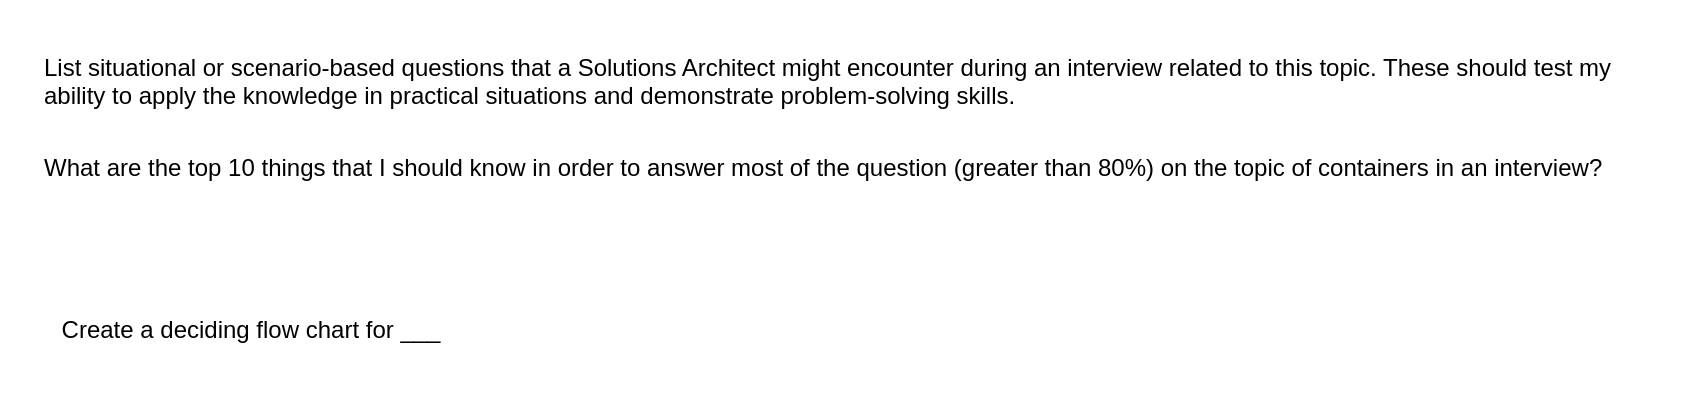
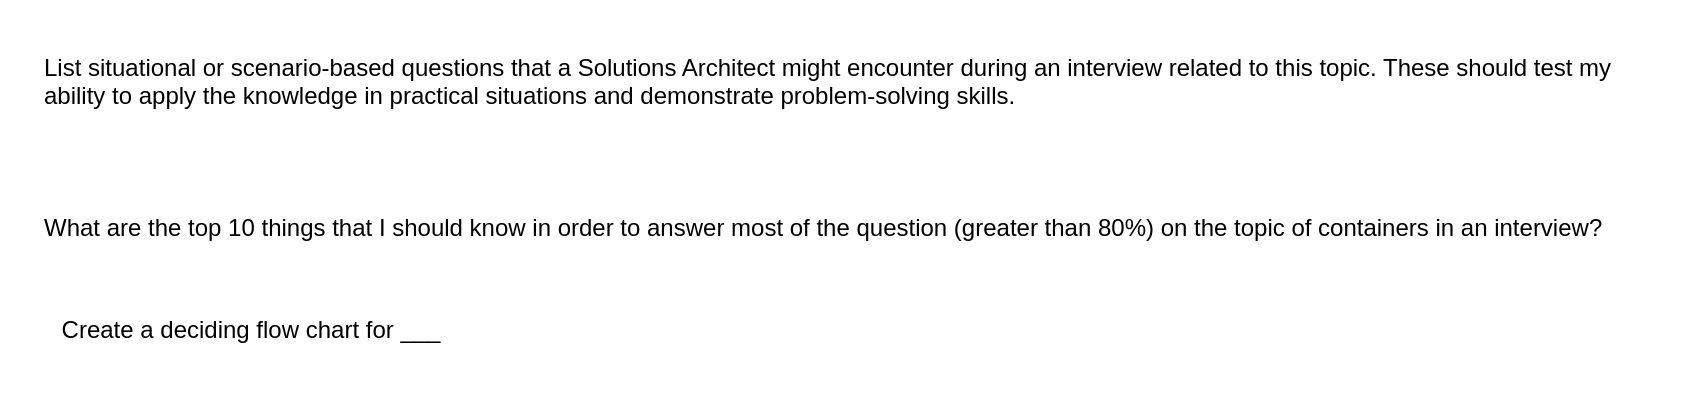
(841, 181) -> (841, 241)
